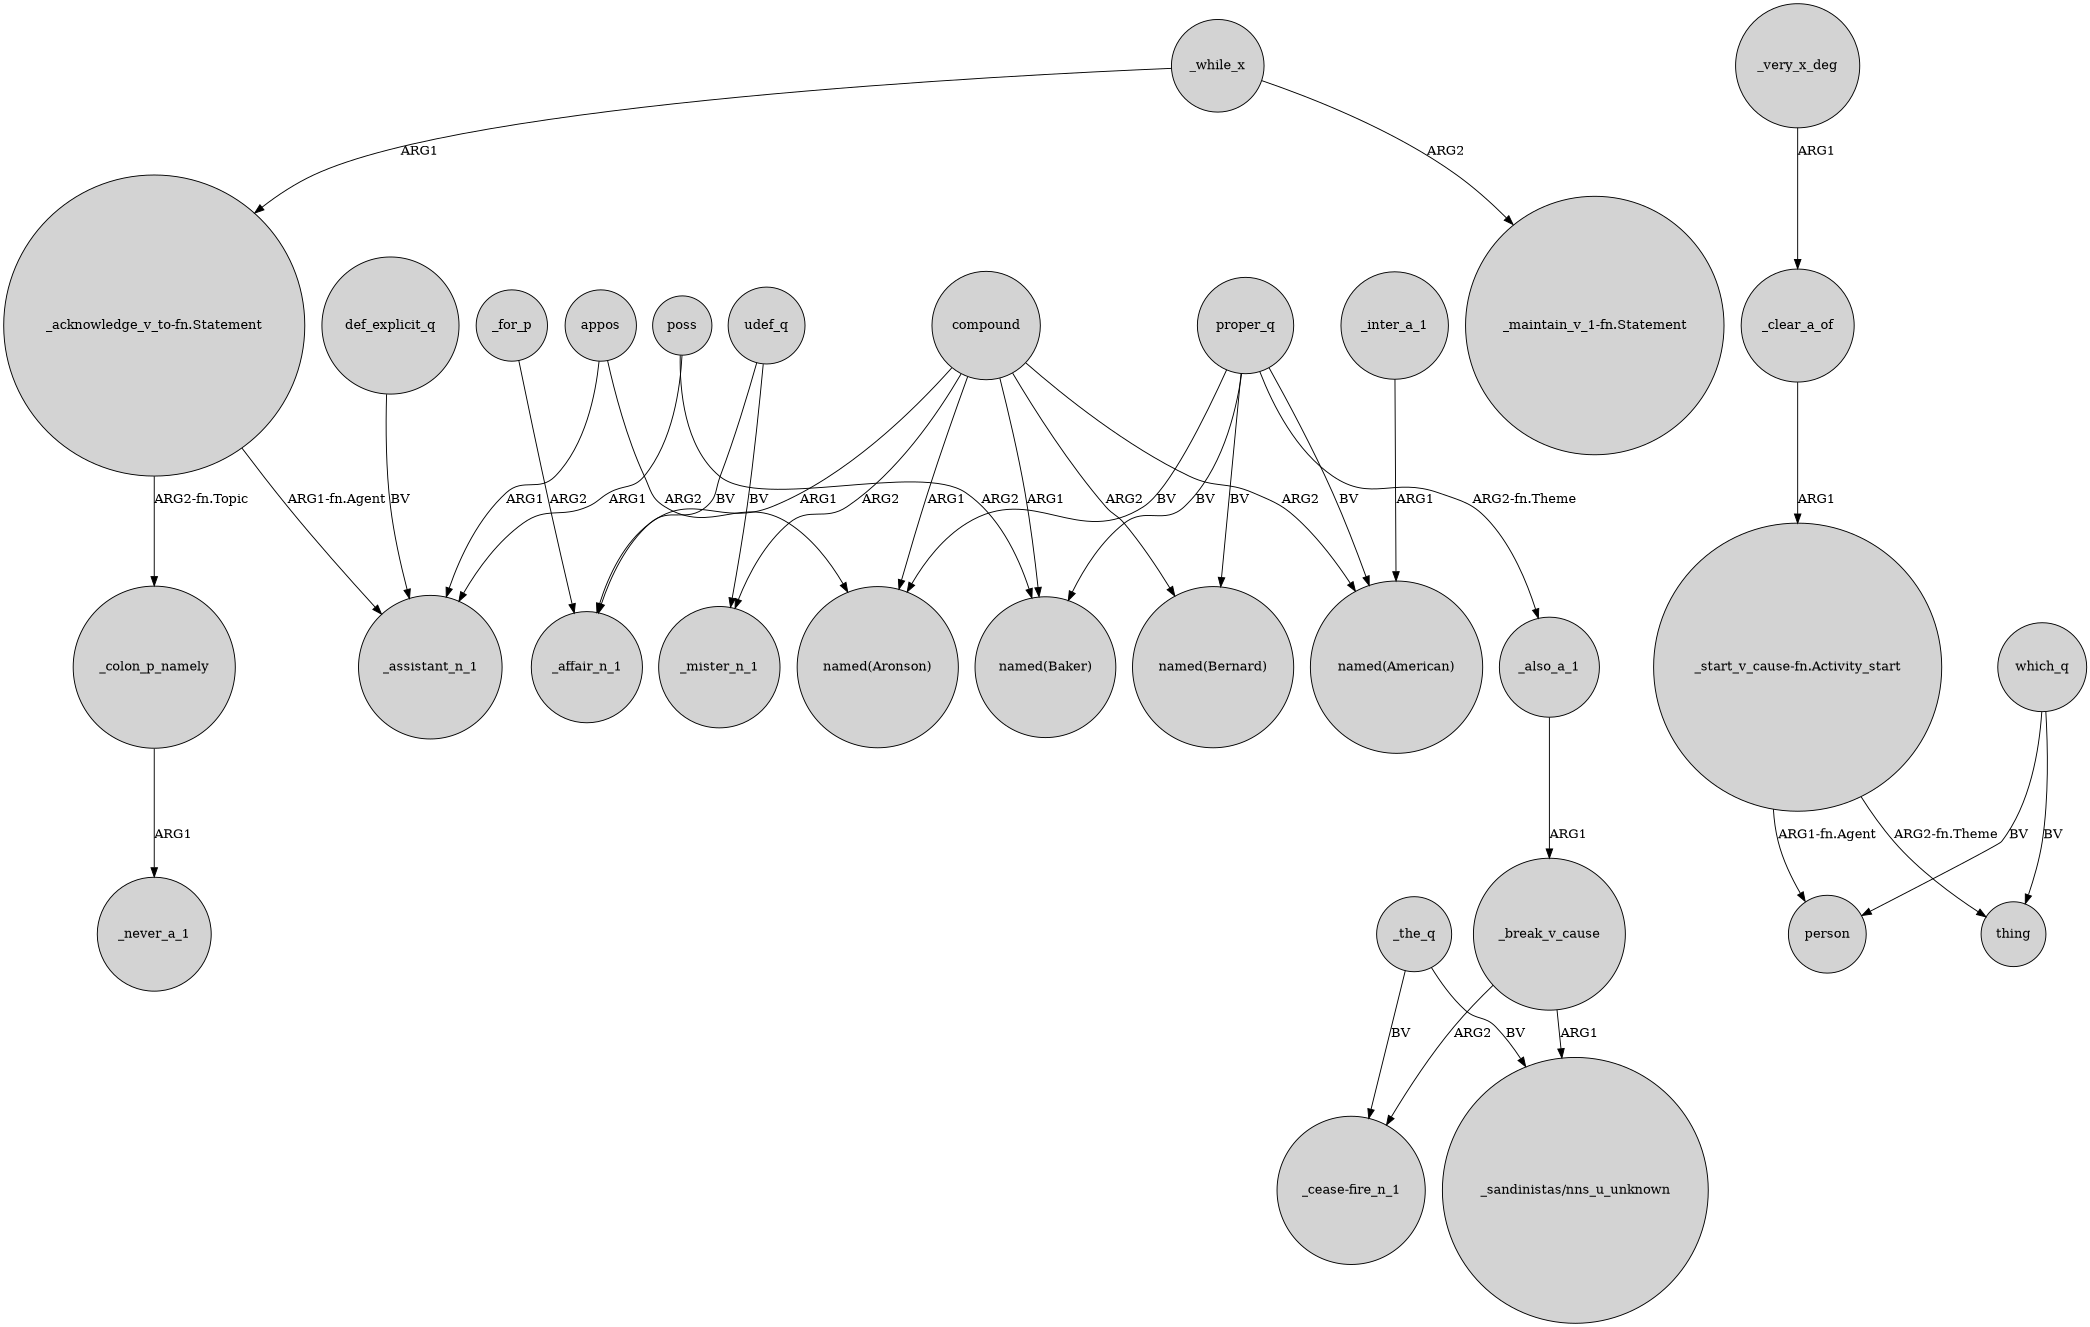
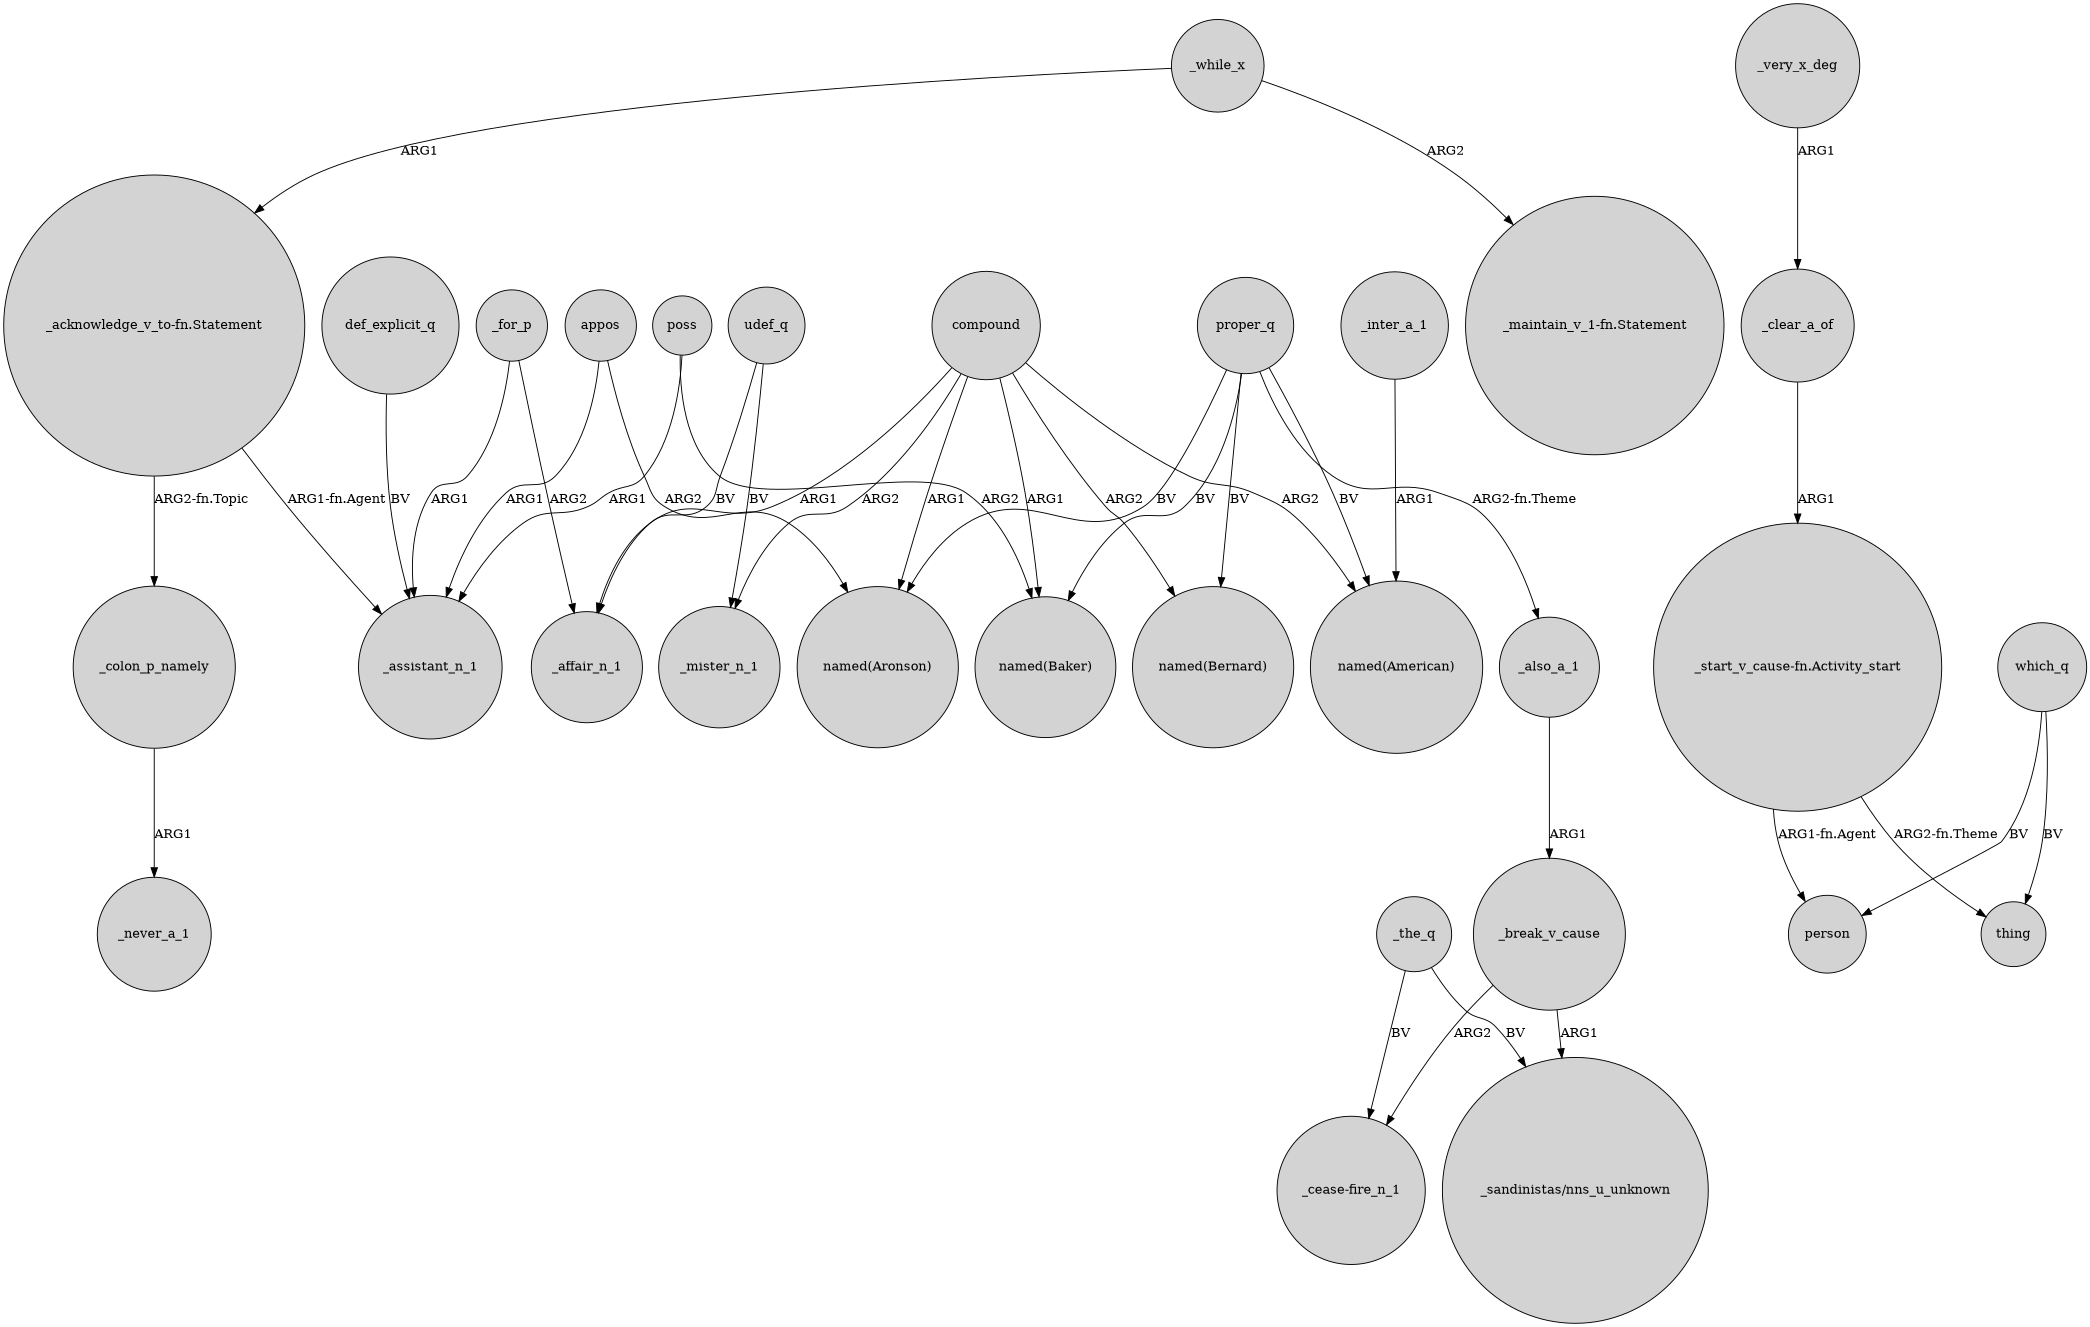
none -> (461, 481)
